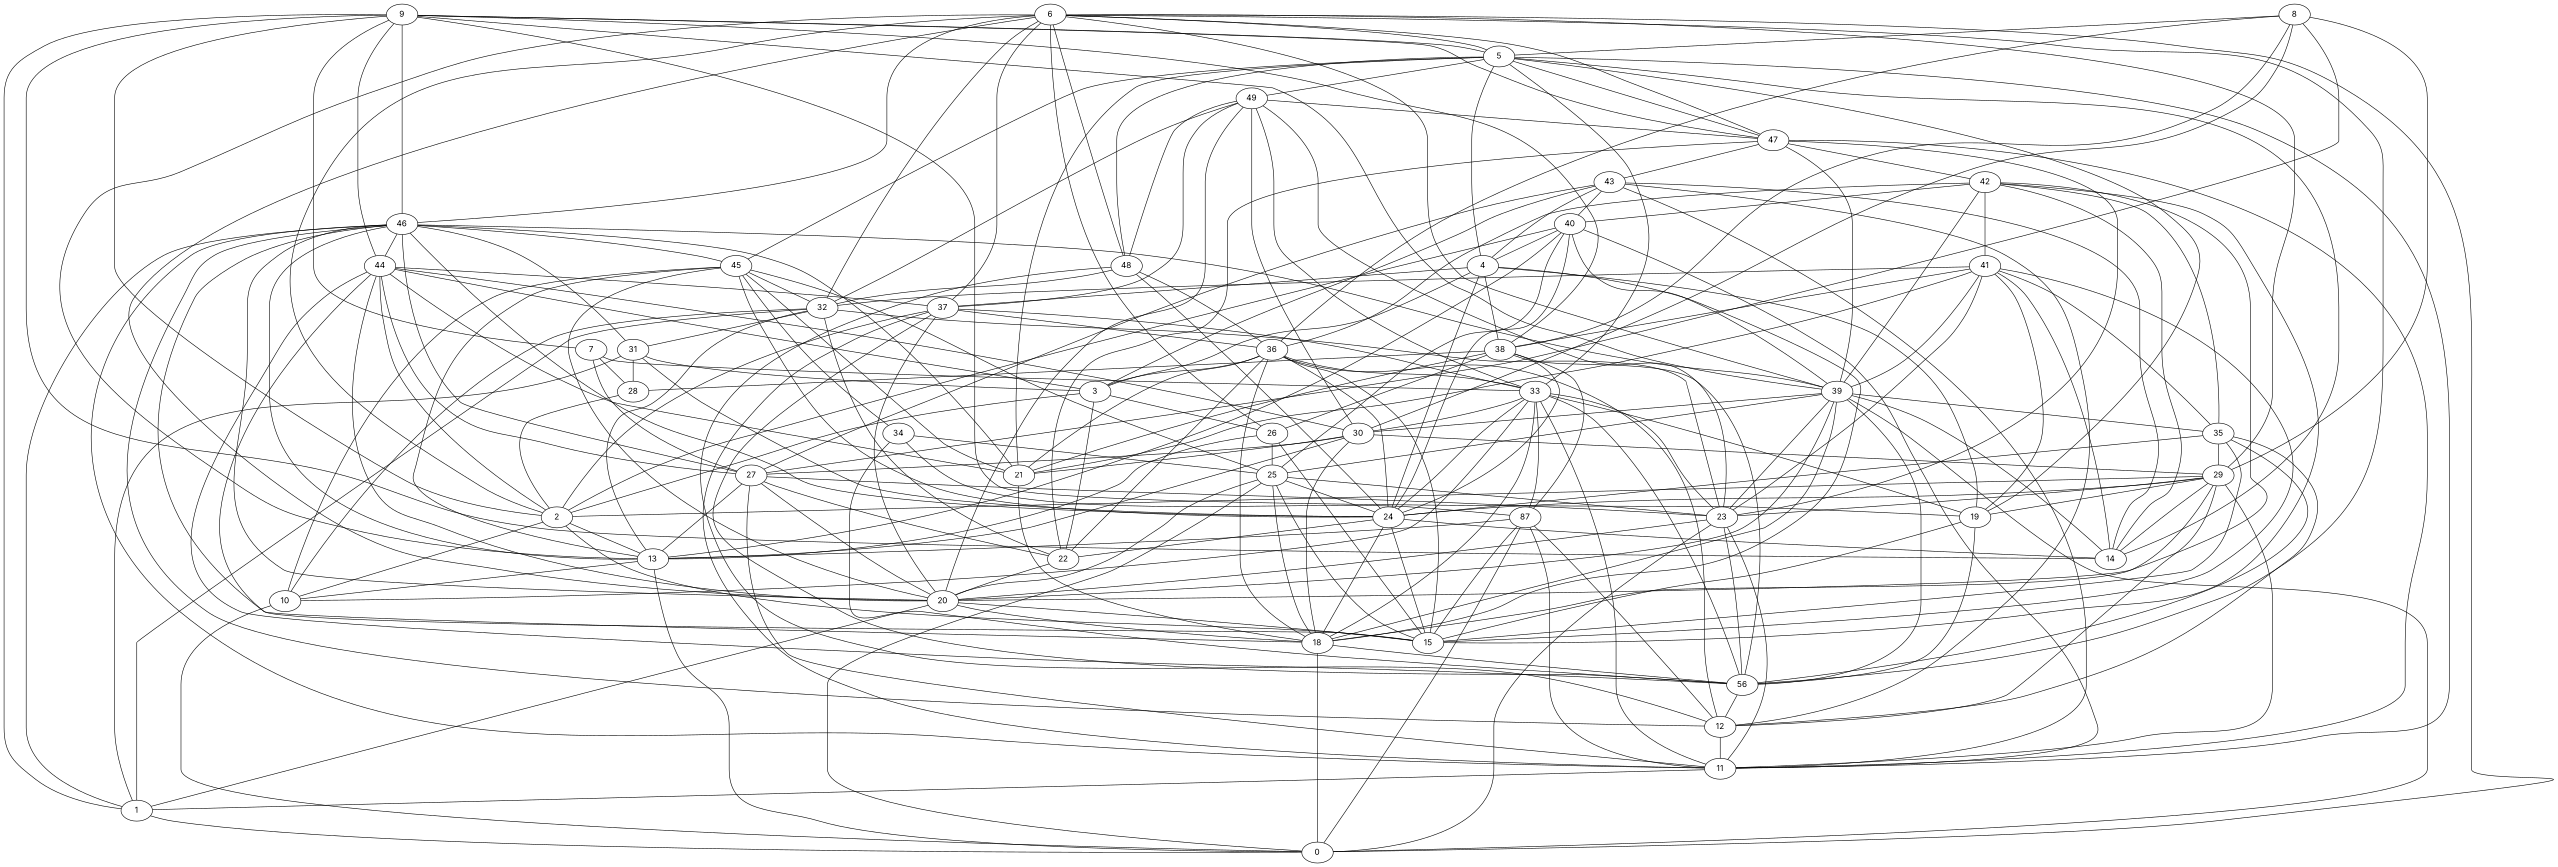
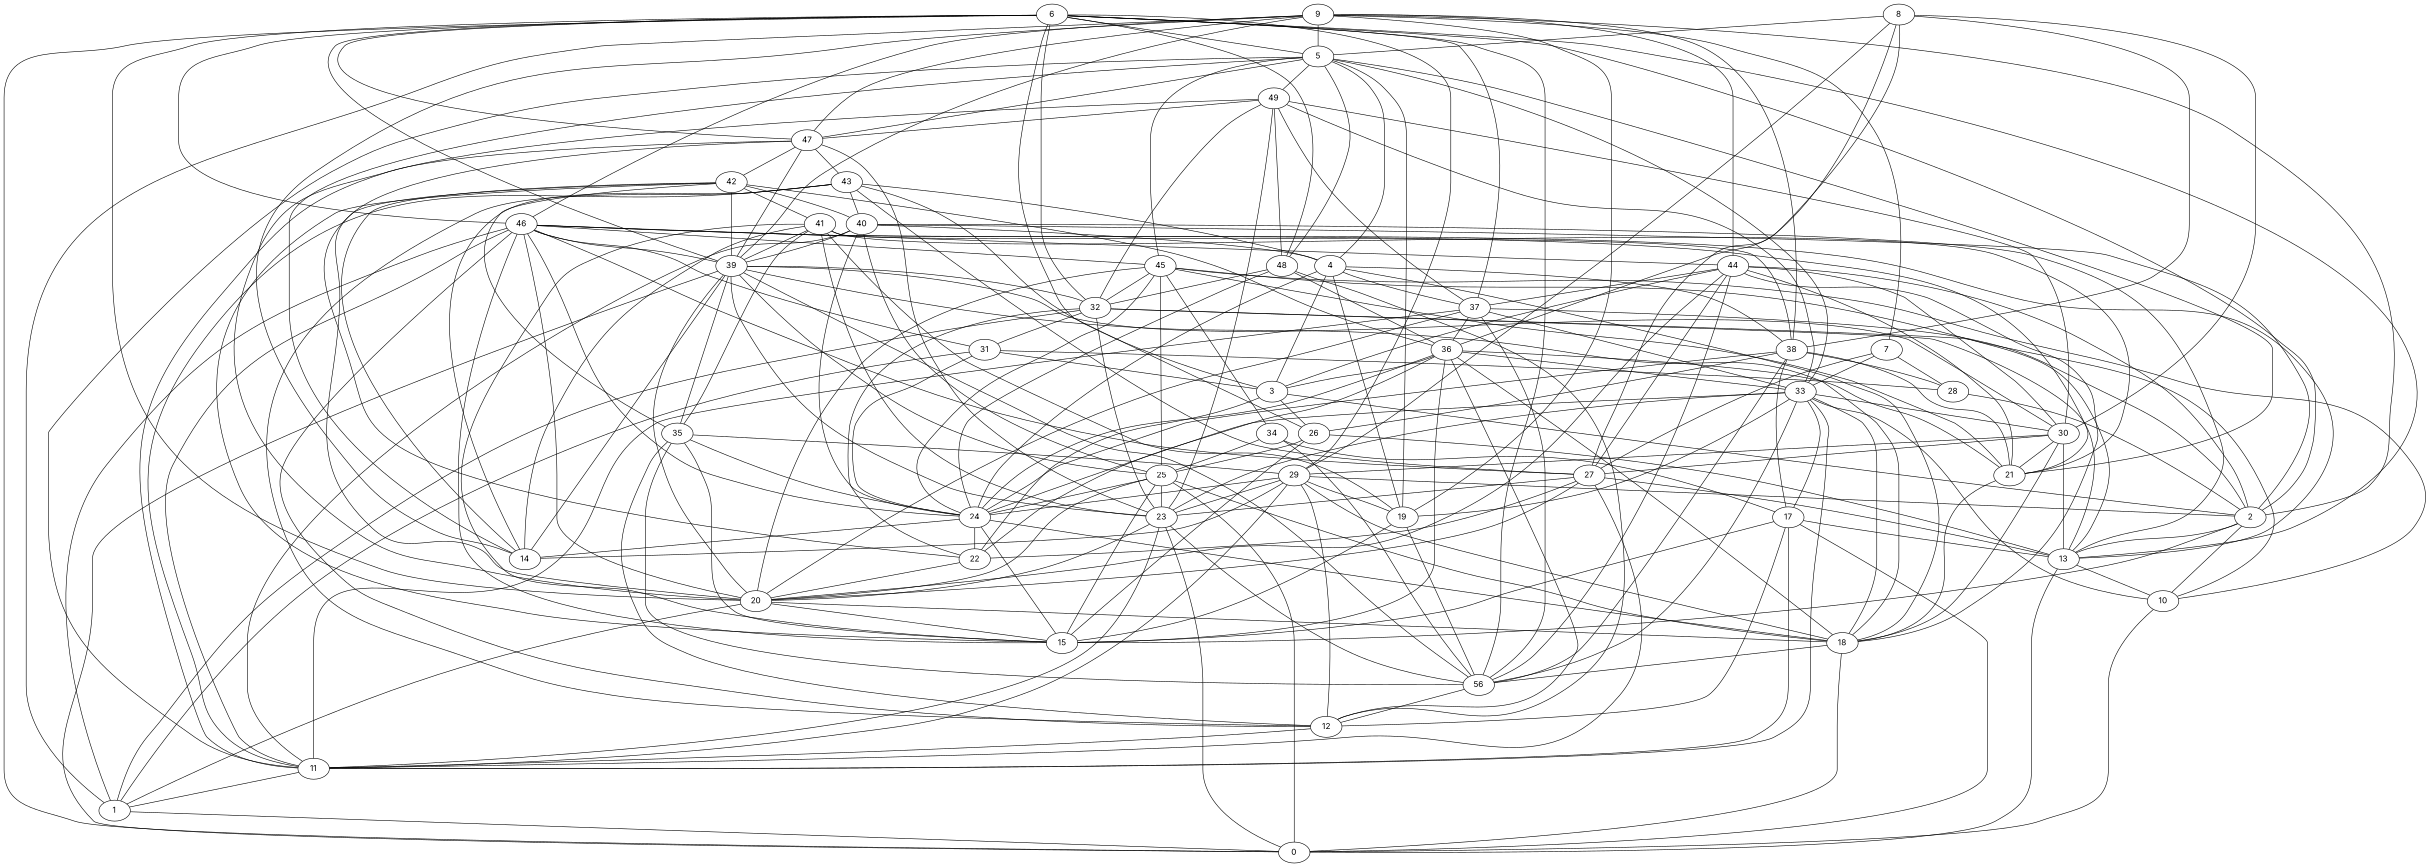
(1403, 280) -> (916, 273)
(1525, 517) -> (1788, 517)
